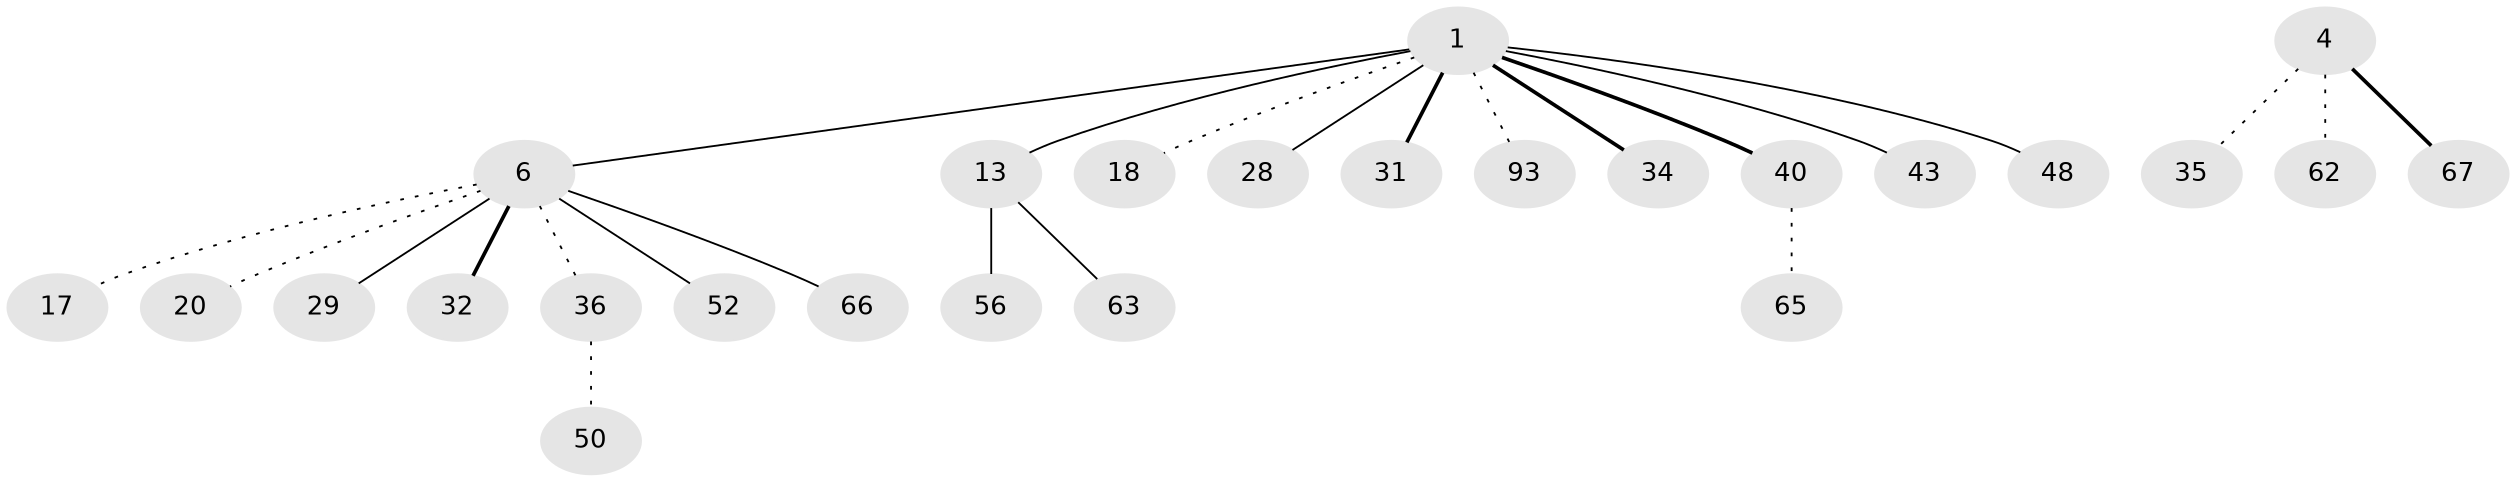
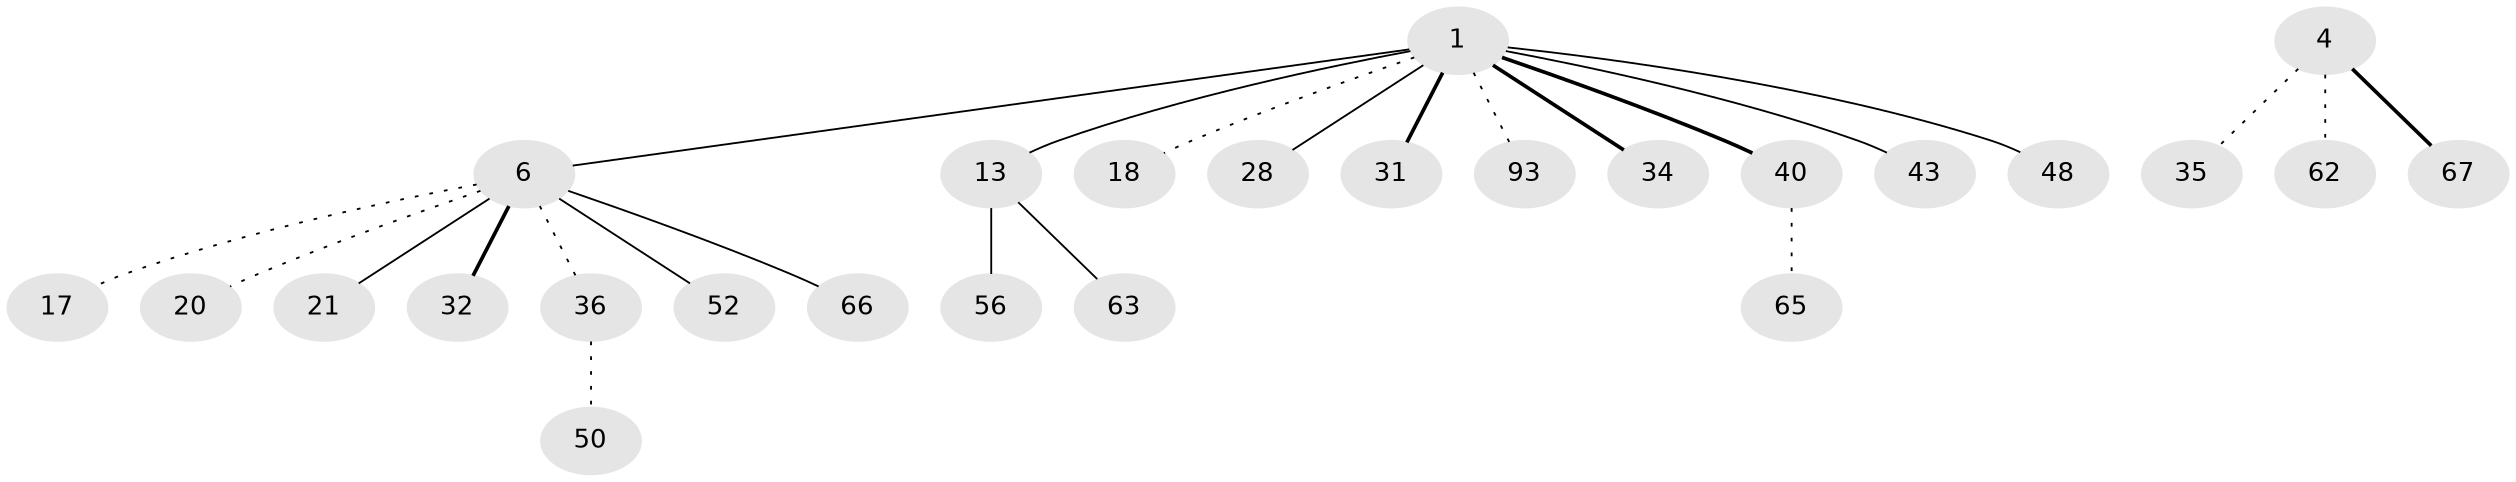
(324, 308) -> (324, 308)
